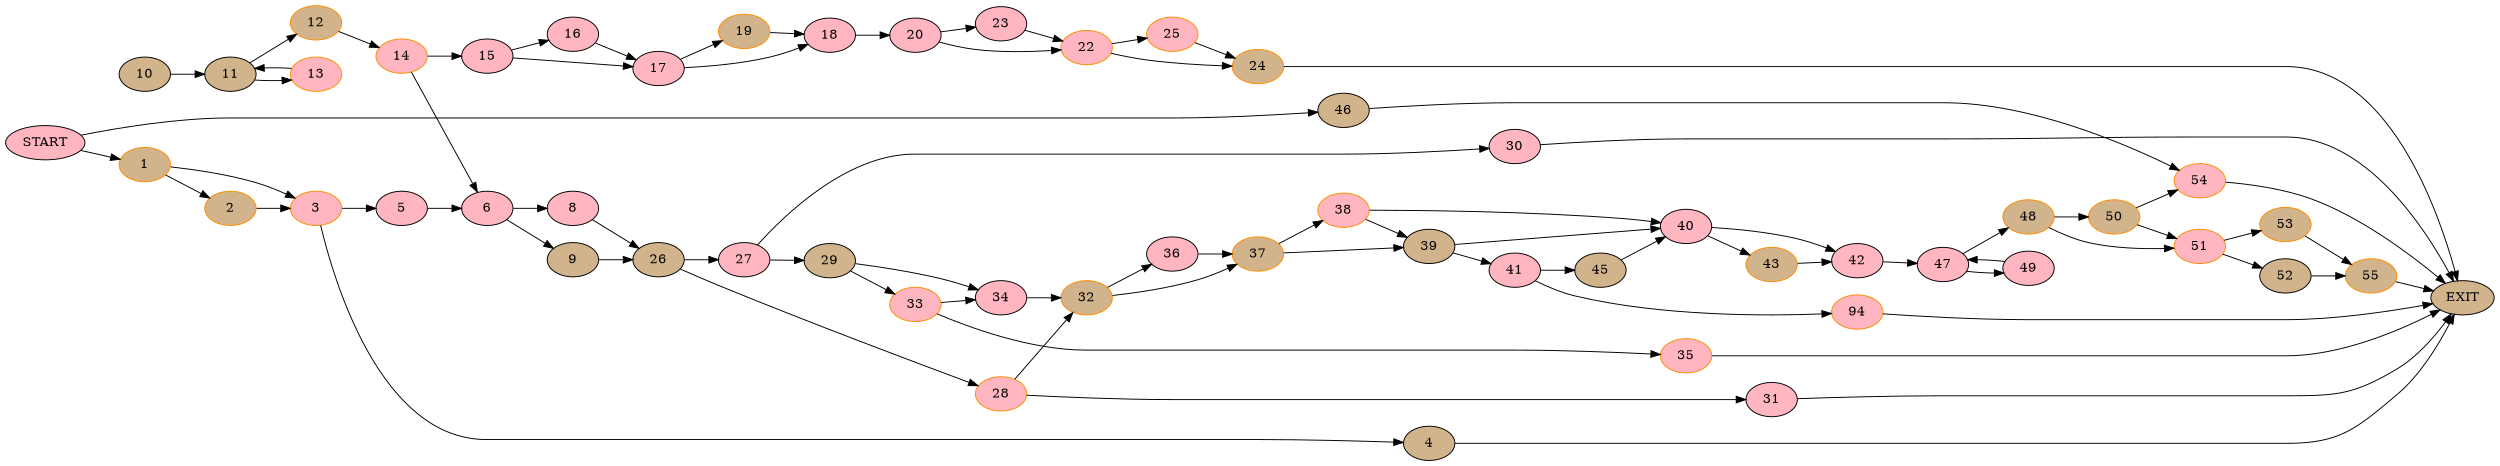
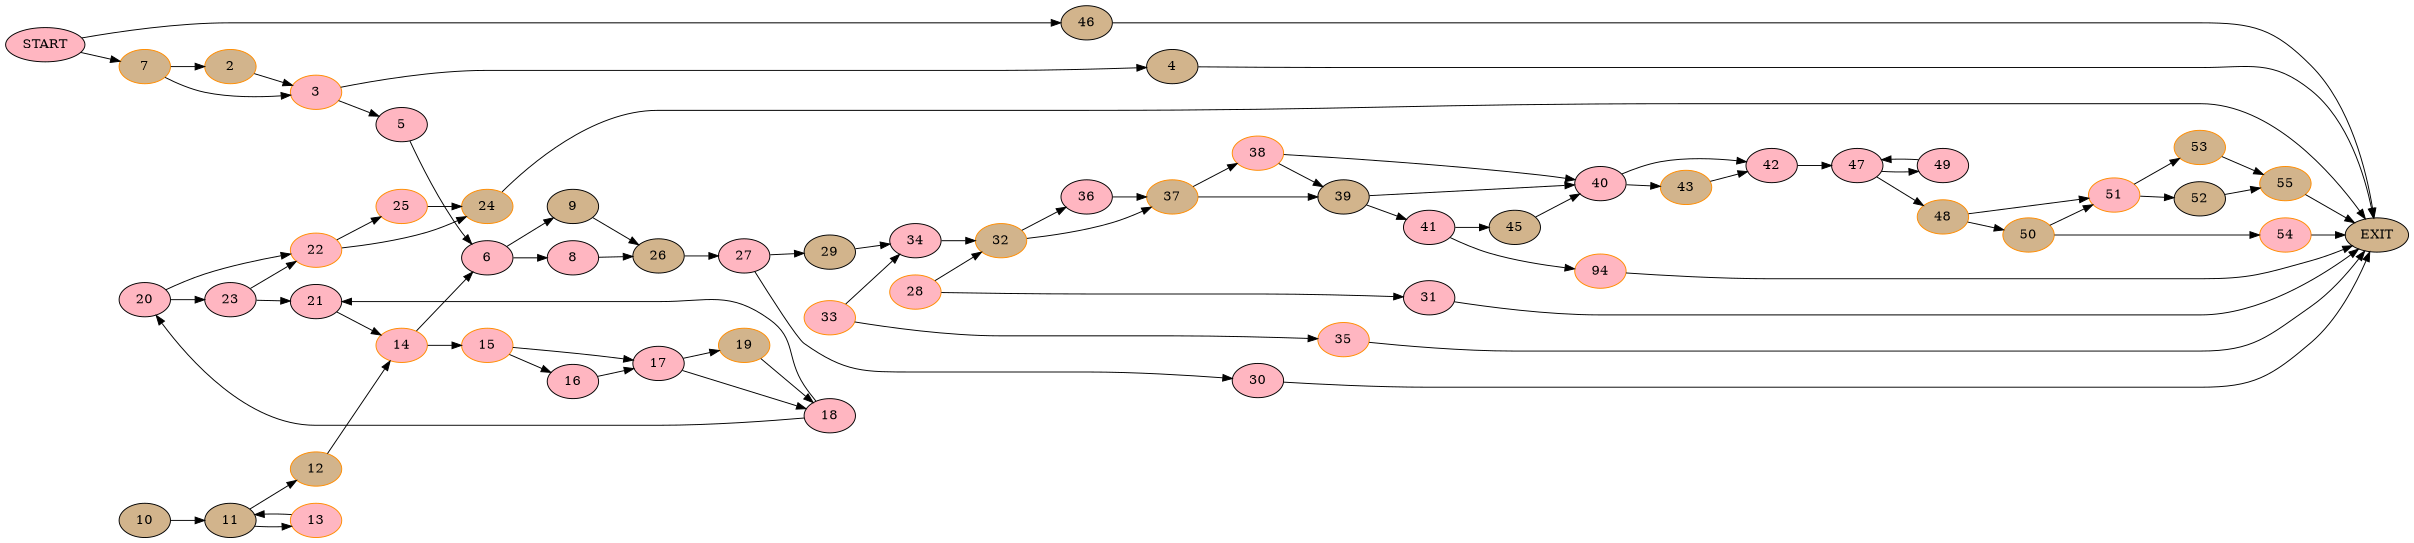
(487, 56) -> (487, 345)
(1775, 103) -> (1797, 23)
(145, 165) -> (145, 67)
(868, 280) -> none
none -> (316, 302)
(824, 327) -> none
